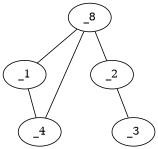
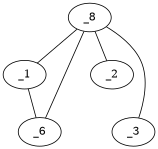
(123, 103) -> (142, 65)
(40, 132) -> (40, 132)
